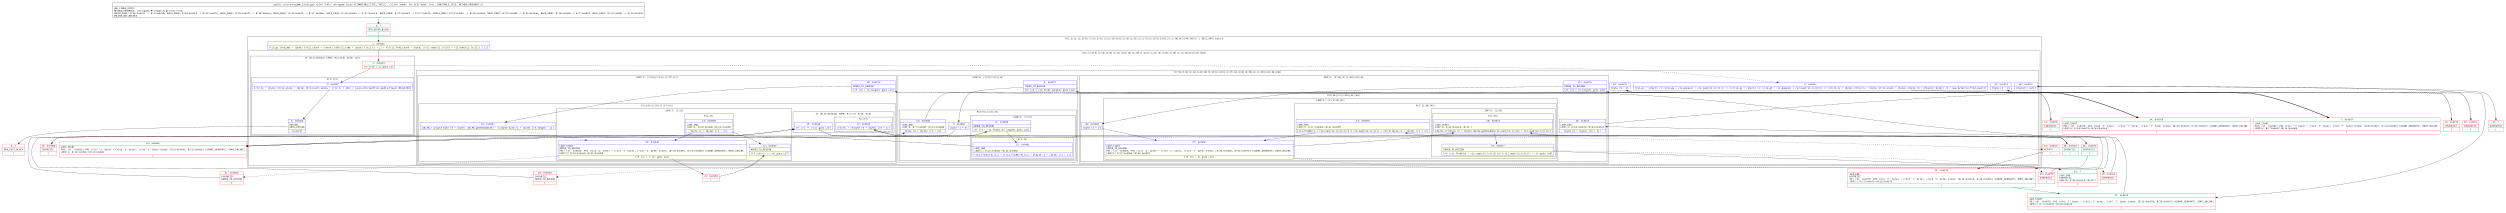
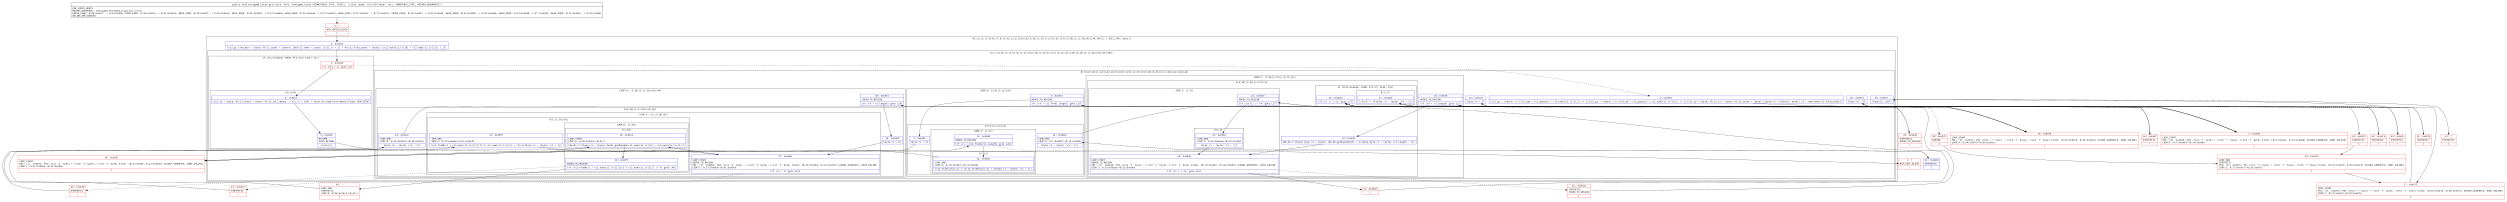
(548, 135) -> (1289, 149)
(750, 139) -> (1234, 118)
(48, 150) -> (1932, 164)
